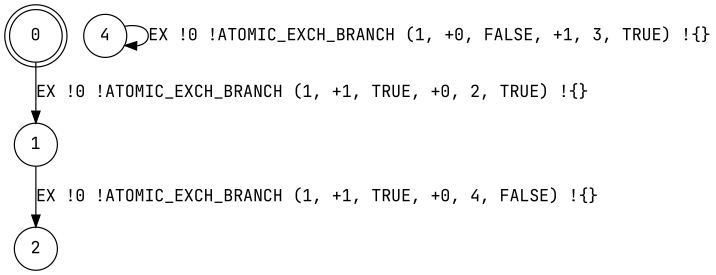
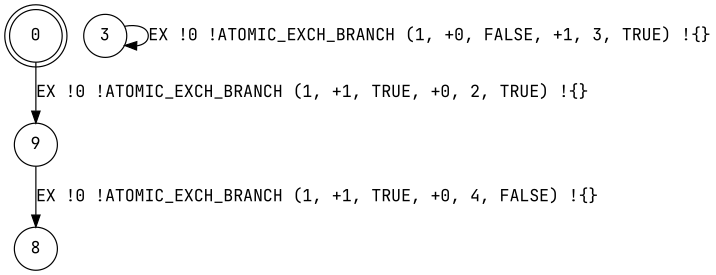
(105, 36) -> (105, 36)
(36, 145) -> (36, 145)
(36, 249) -> (36, 249)
